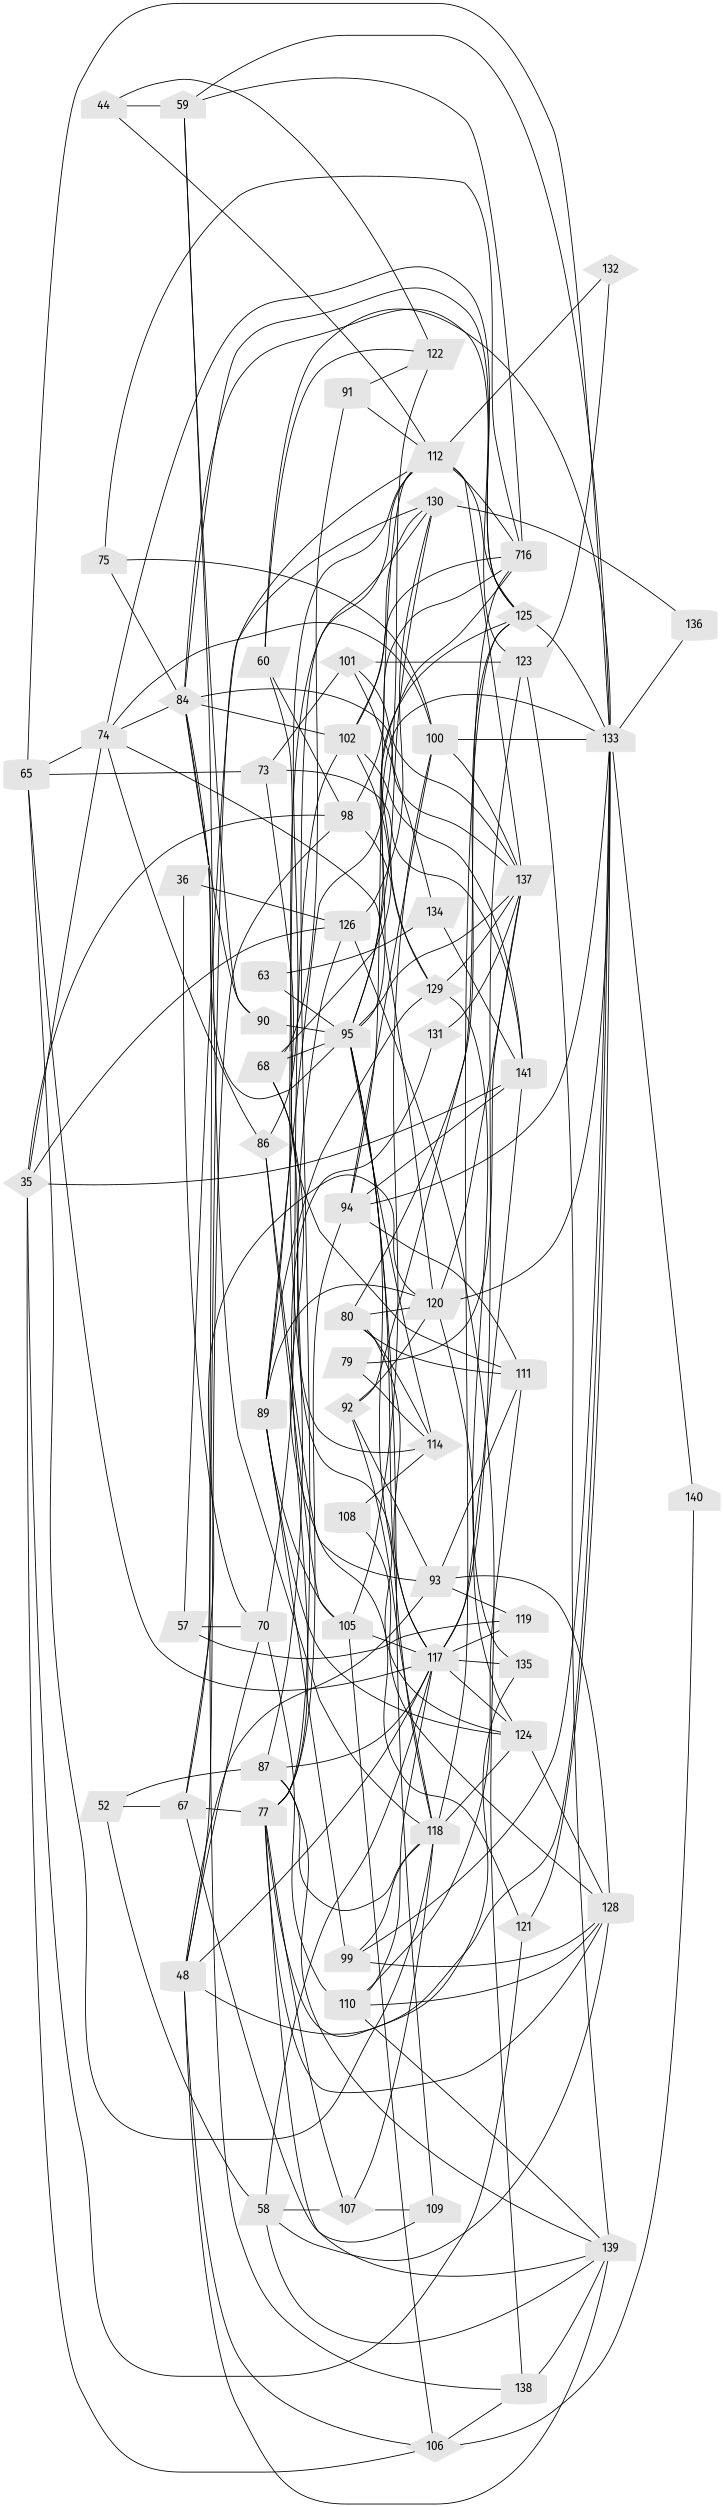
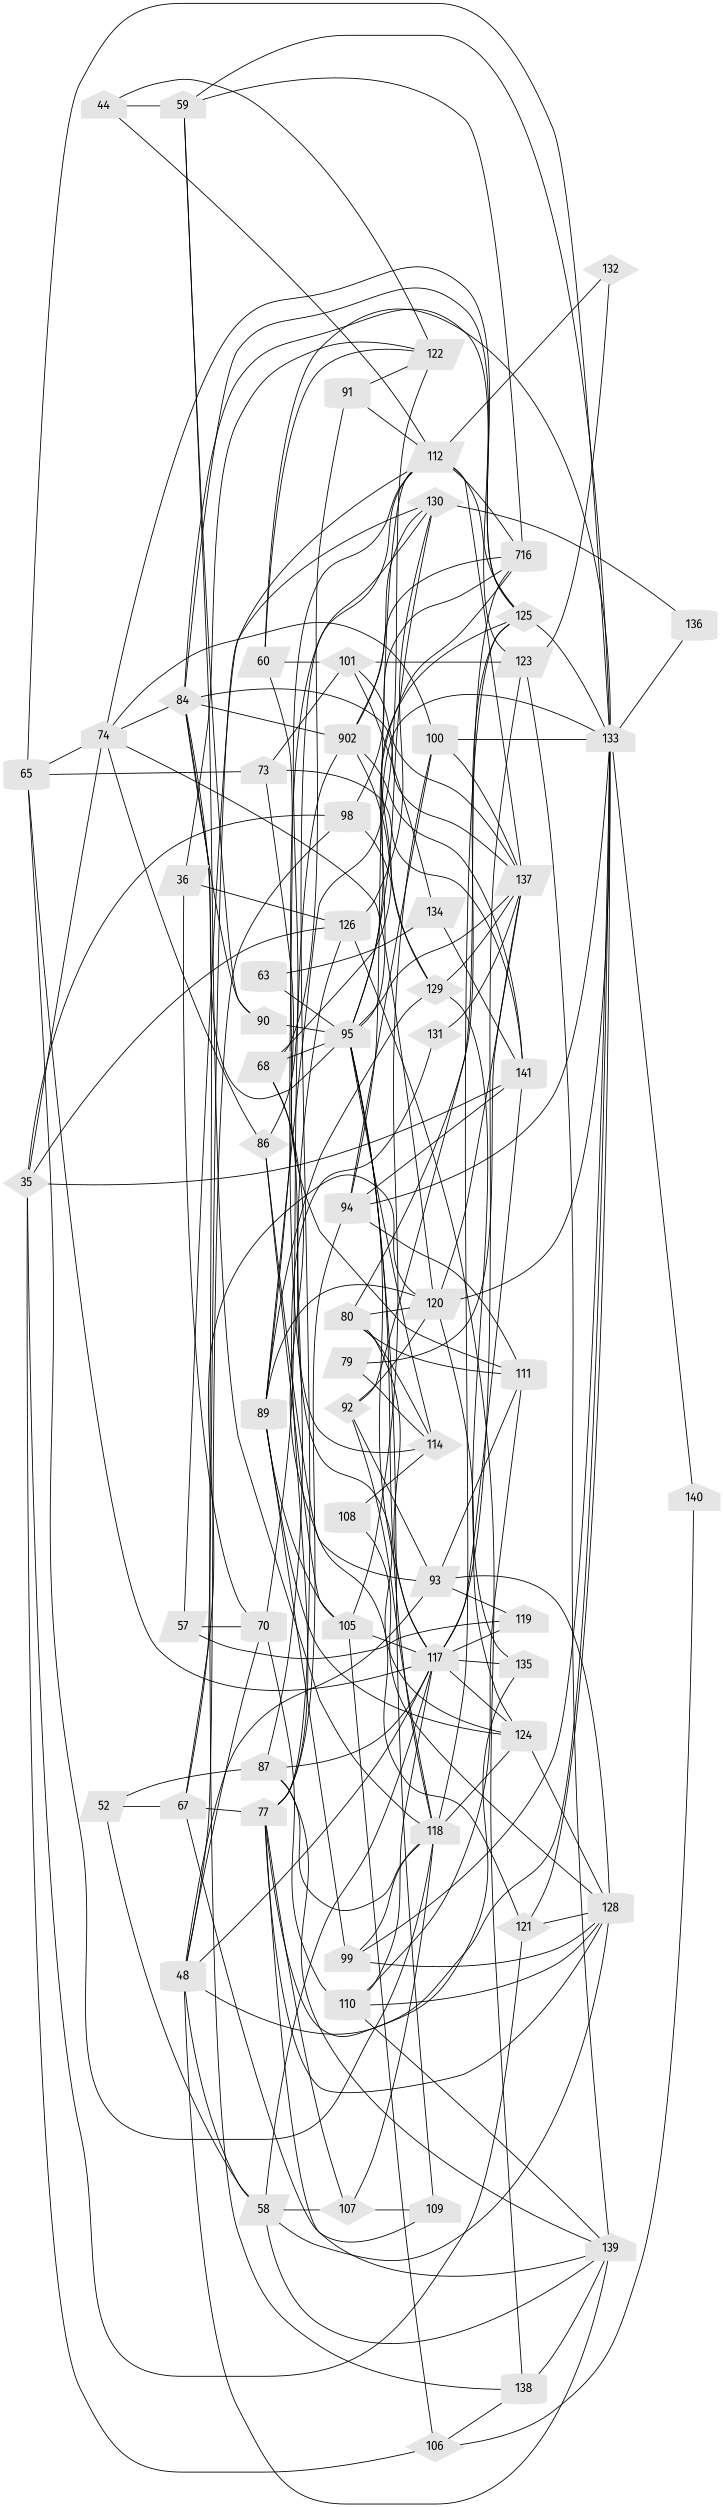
none -> (216, 538)
(104, 561) -> none
(347, 739) -> (347, 739)
(311, 749) -> (305, 662)
none -> (566, 1918)
(214, 2275) -> (205, 2098)
